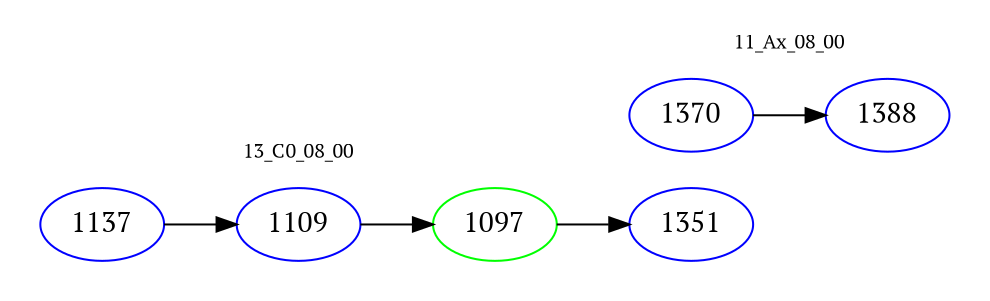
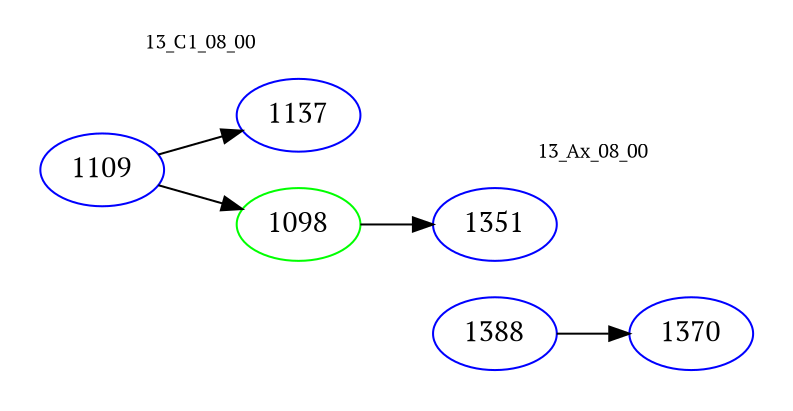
(789, 43) -> (593, 153)
(779, 115) -> (583, 334)
(299, 153) -> (200, 43)
(190, 224) -> (190, 145)
(495, 224) -> (299, 224)
